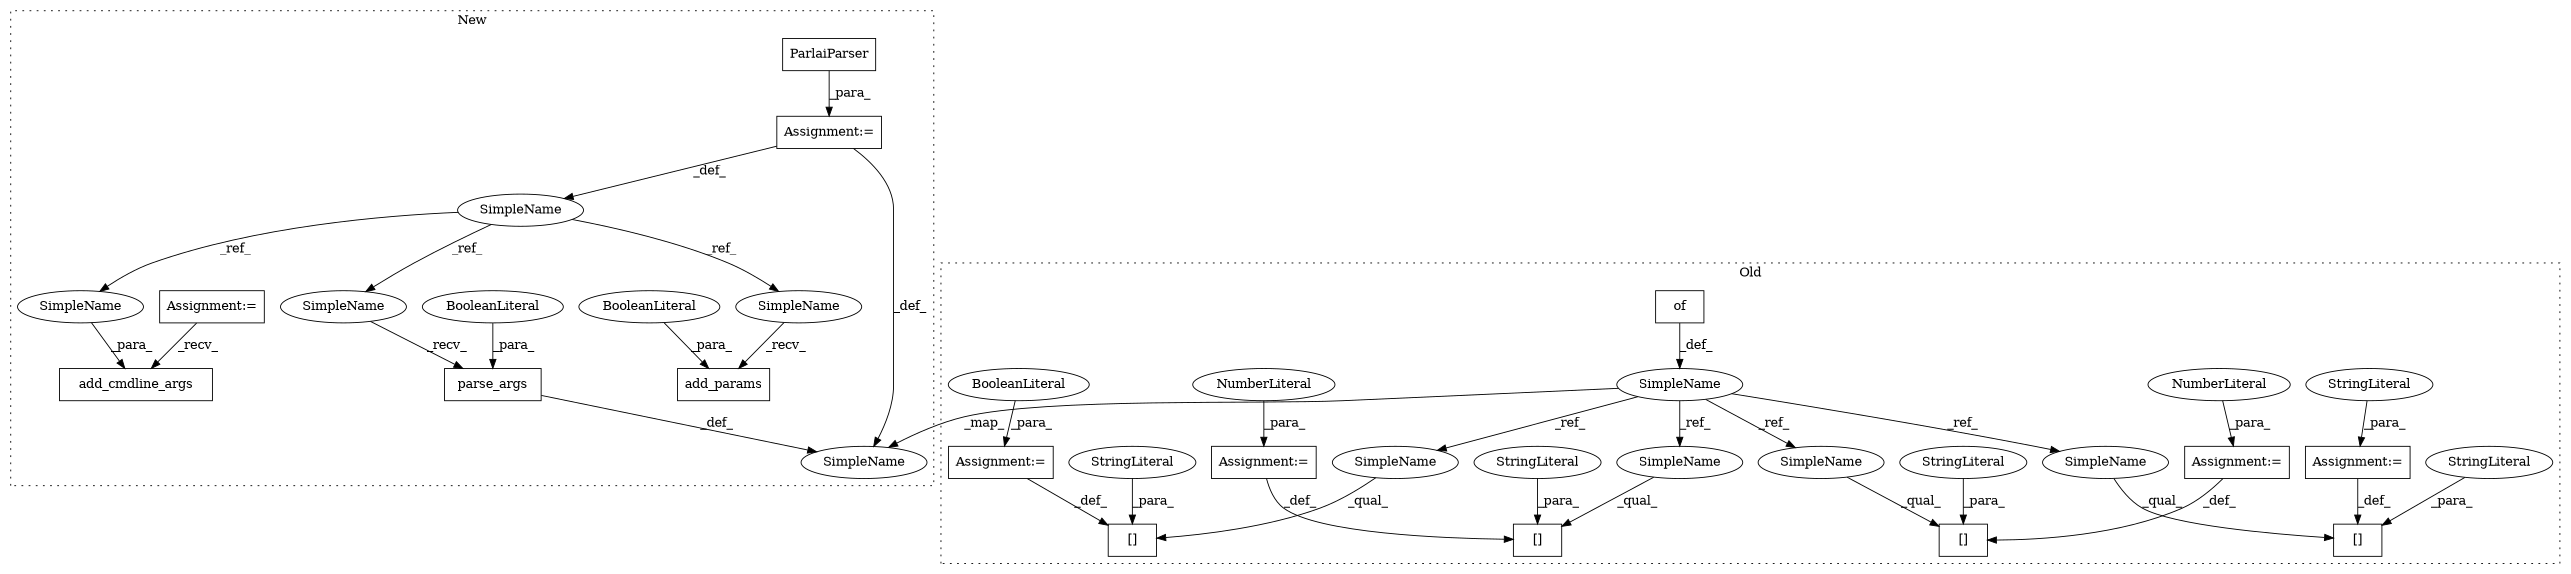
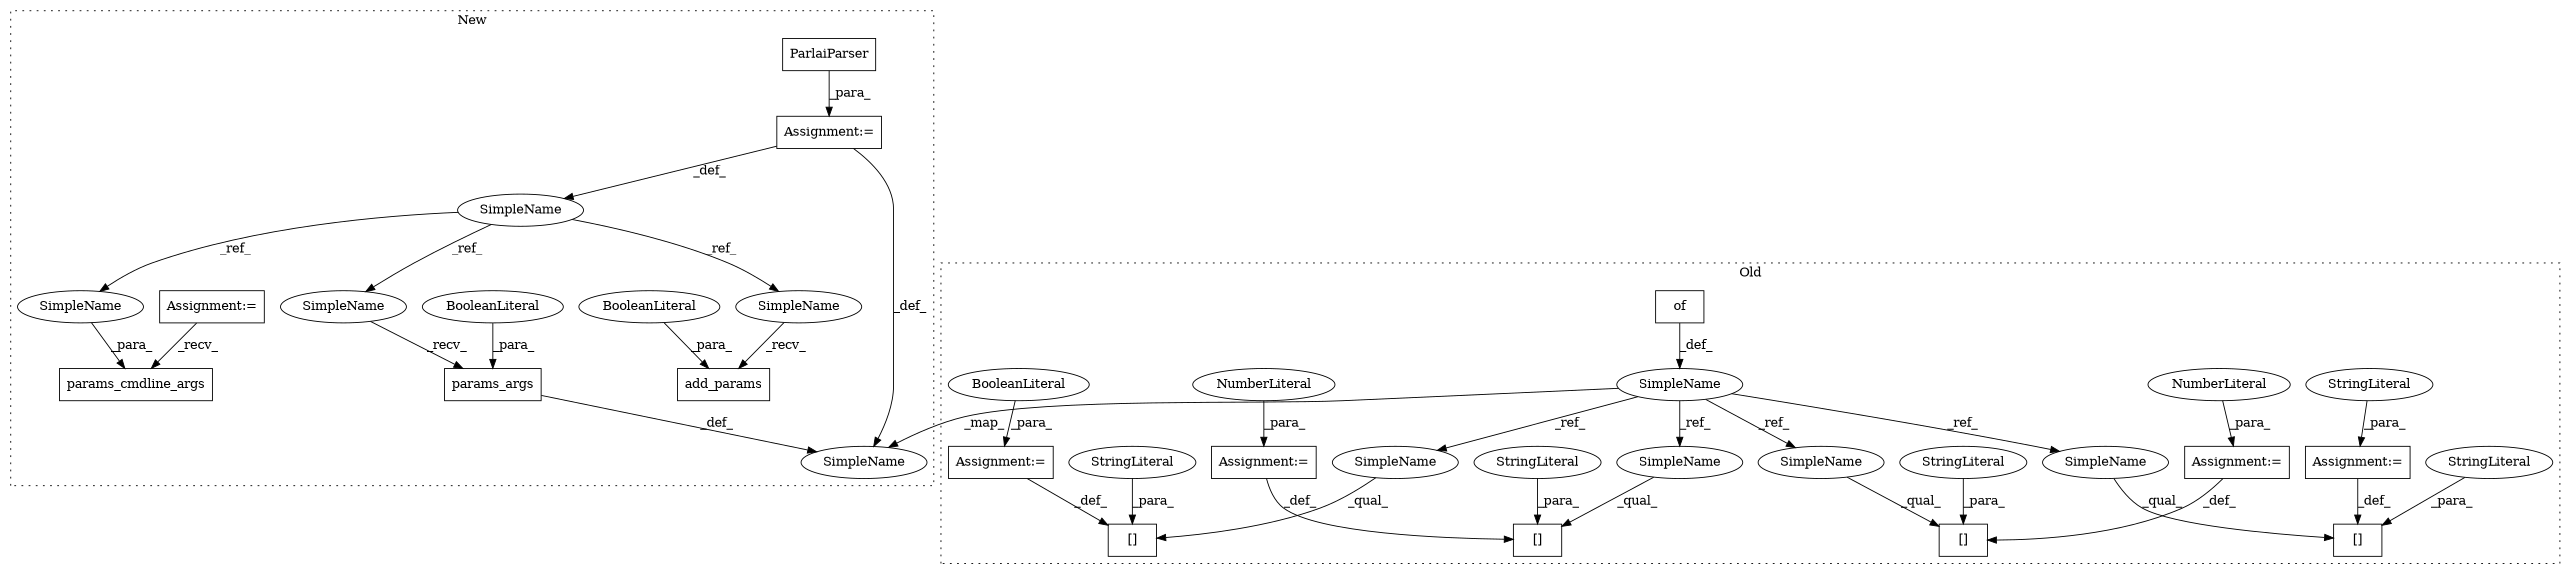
(136, 385) -> (136, 385)
(493, 385) -> (493, 385)
